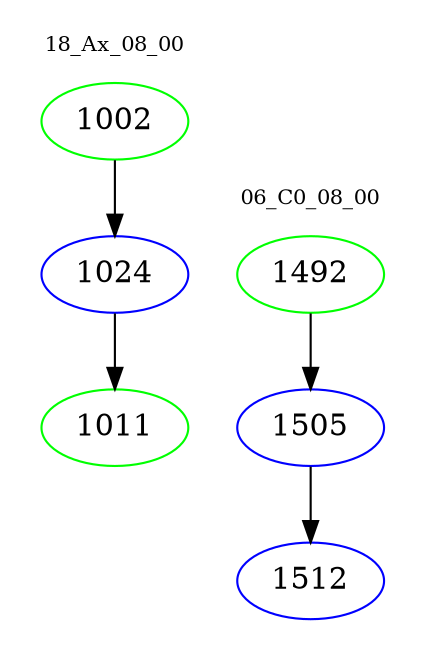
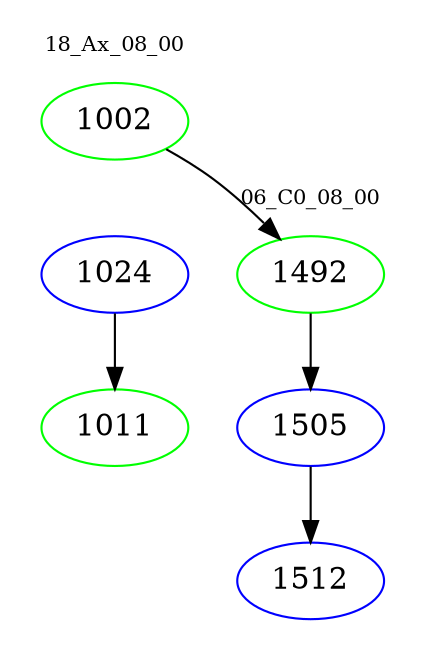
(115, 187) -> (235, 196)
